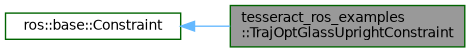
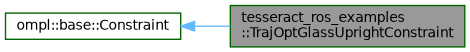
(93, 26) -> (93, 26)
